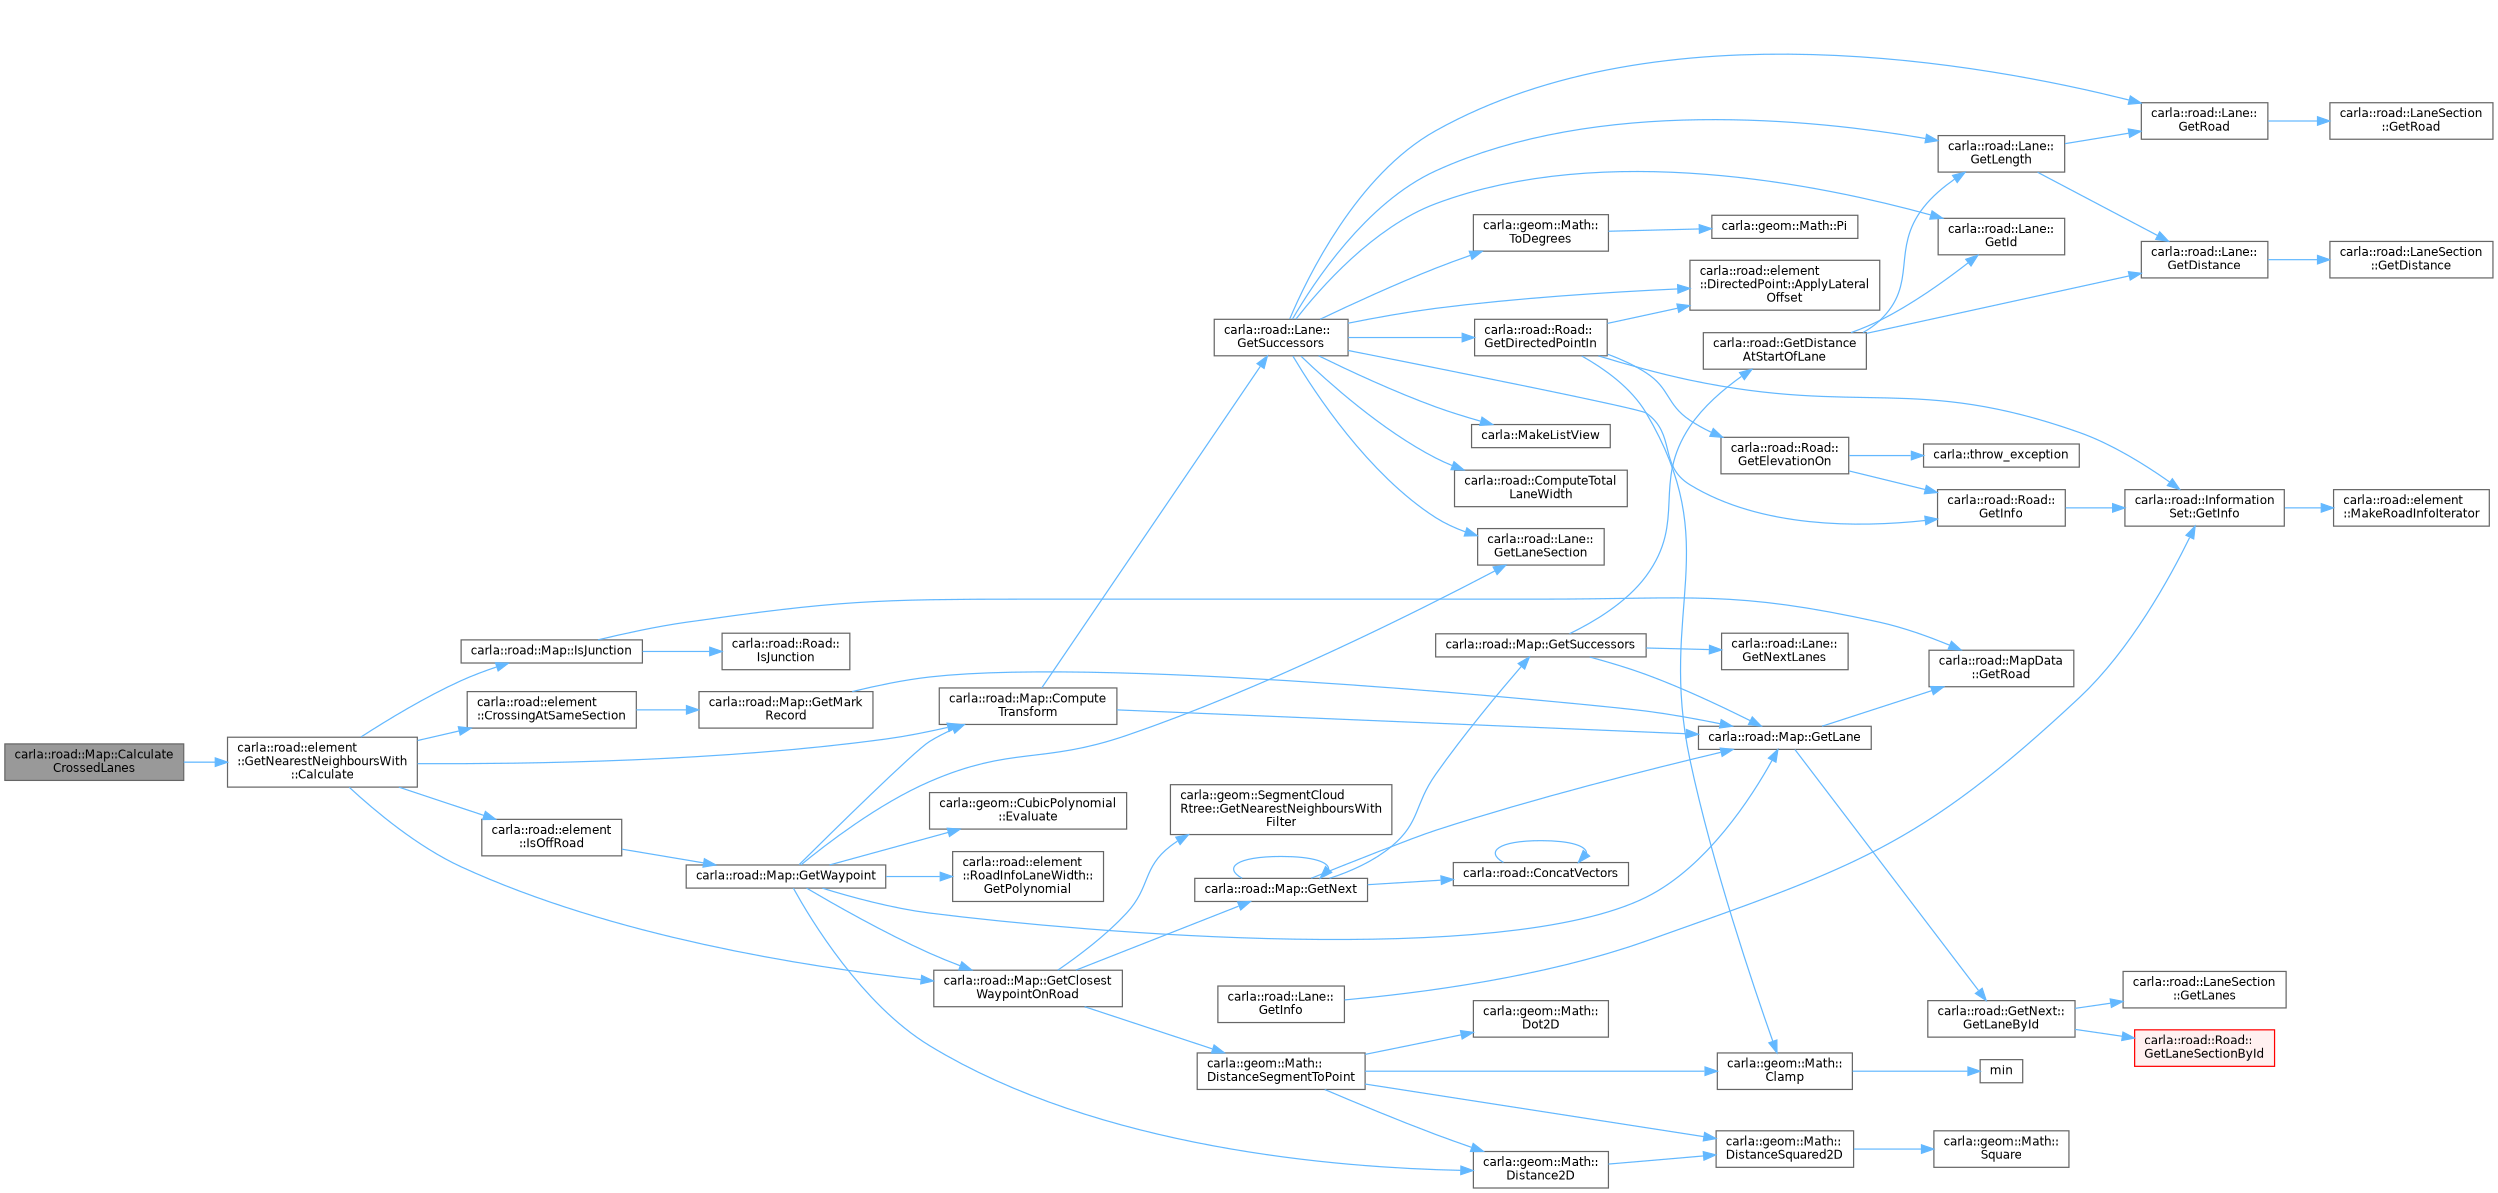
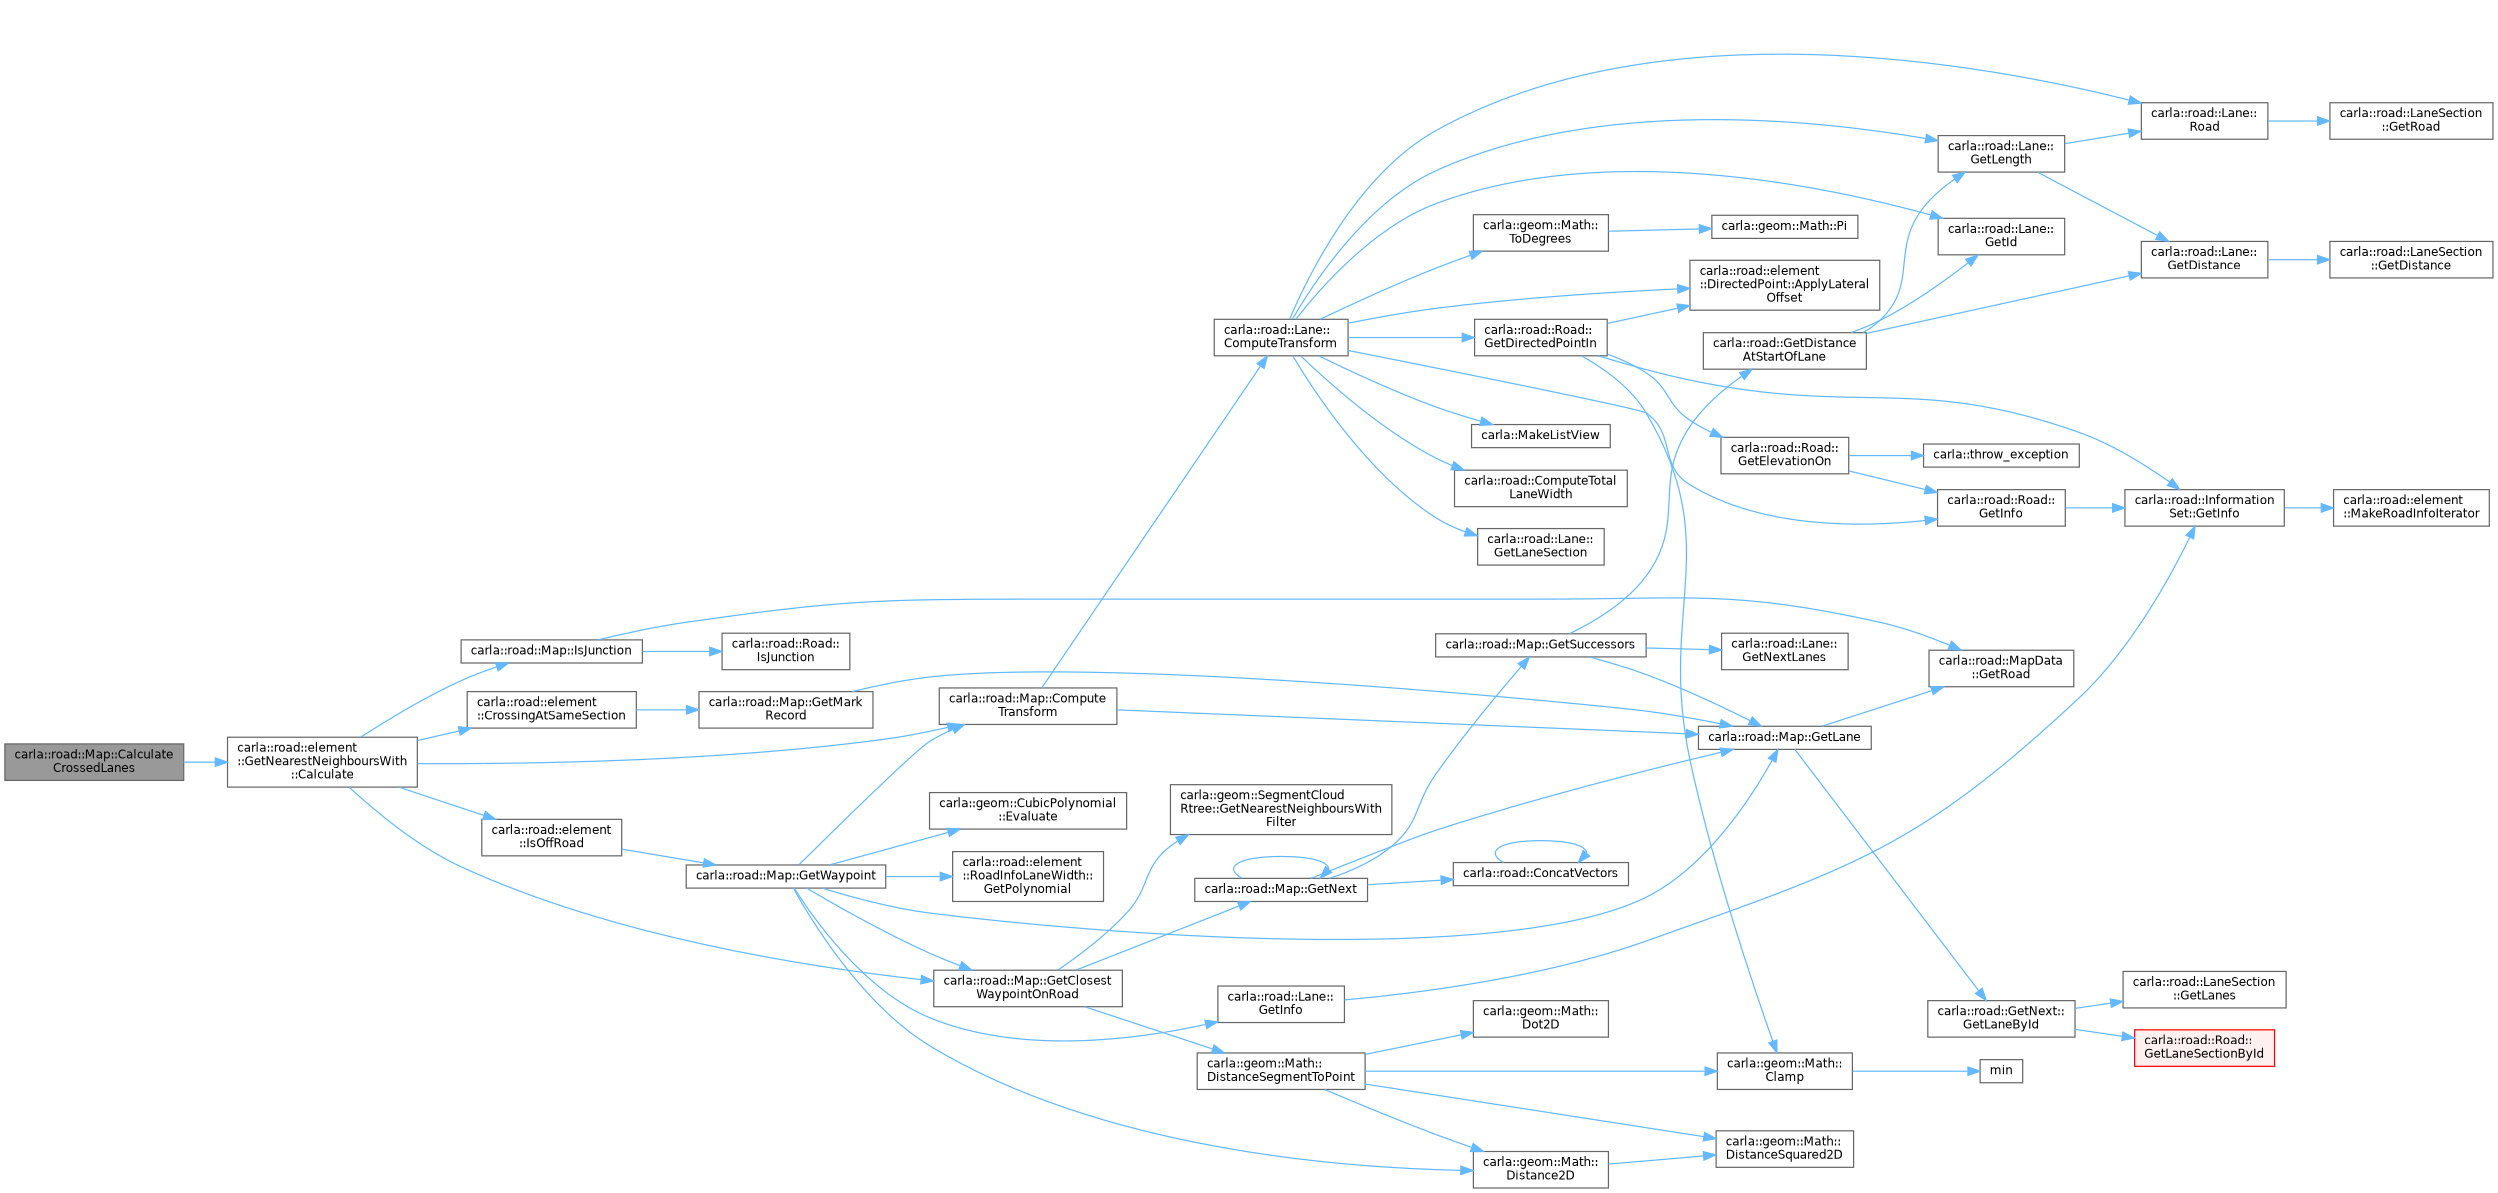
(2205, 121) -> (2205, 121)
(1281, 338) -> (1281, 338)
(1149, 727) -> (973, 1031)
(2001, 1149) -> none
